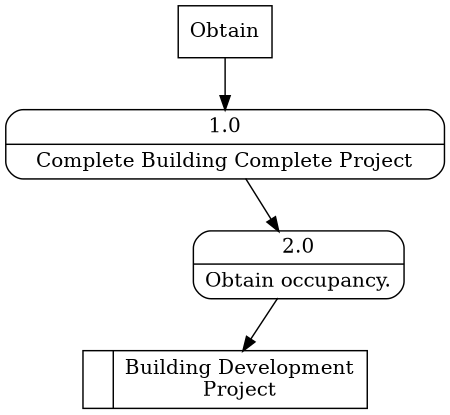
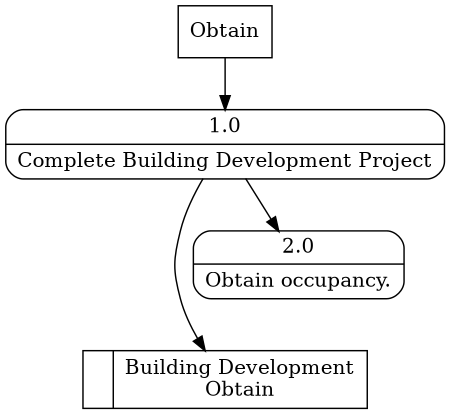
(225, 161) -> (225, 161)
(264, 318) -> (175, 258)
(240, 390) -> (240, 390)
